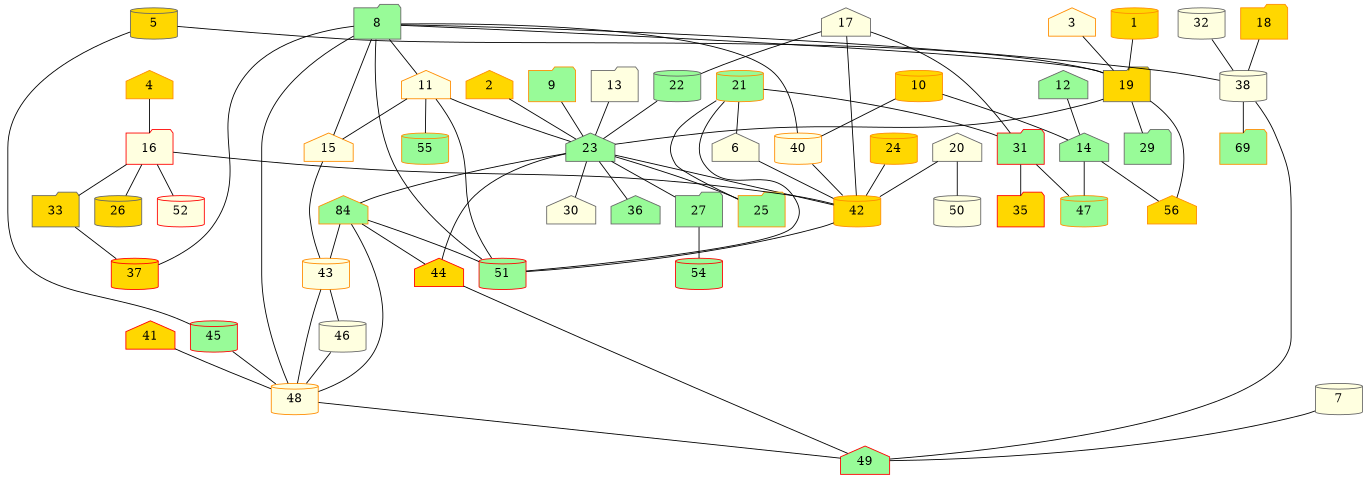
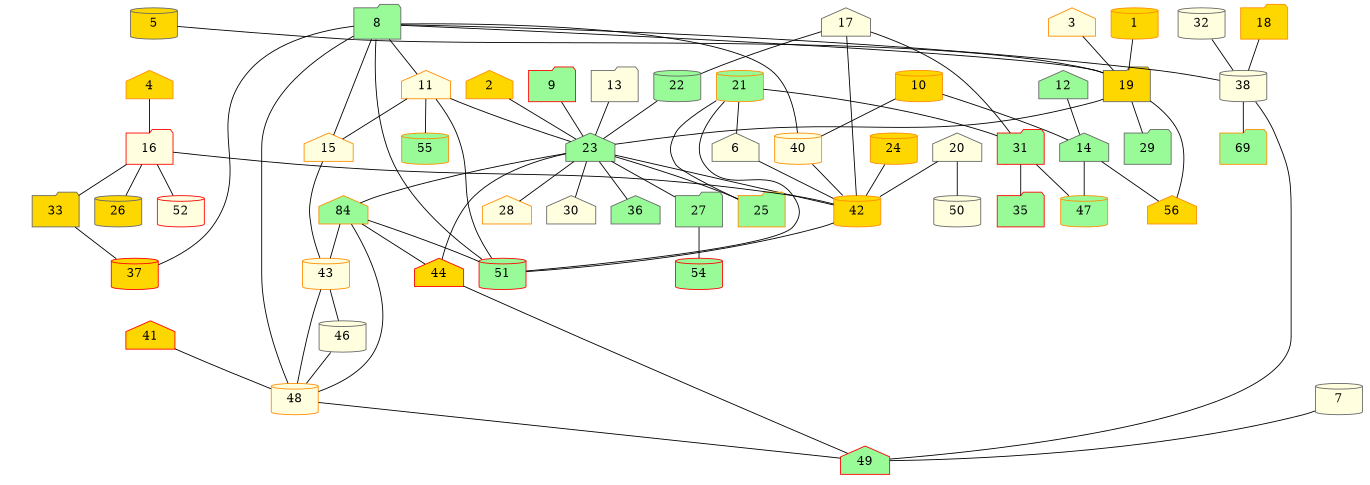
(552, 86) -> (552, 86)
none -> (507, 211)
(1021, 211) -> (1021, 211)
(214, 336) -> none
